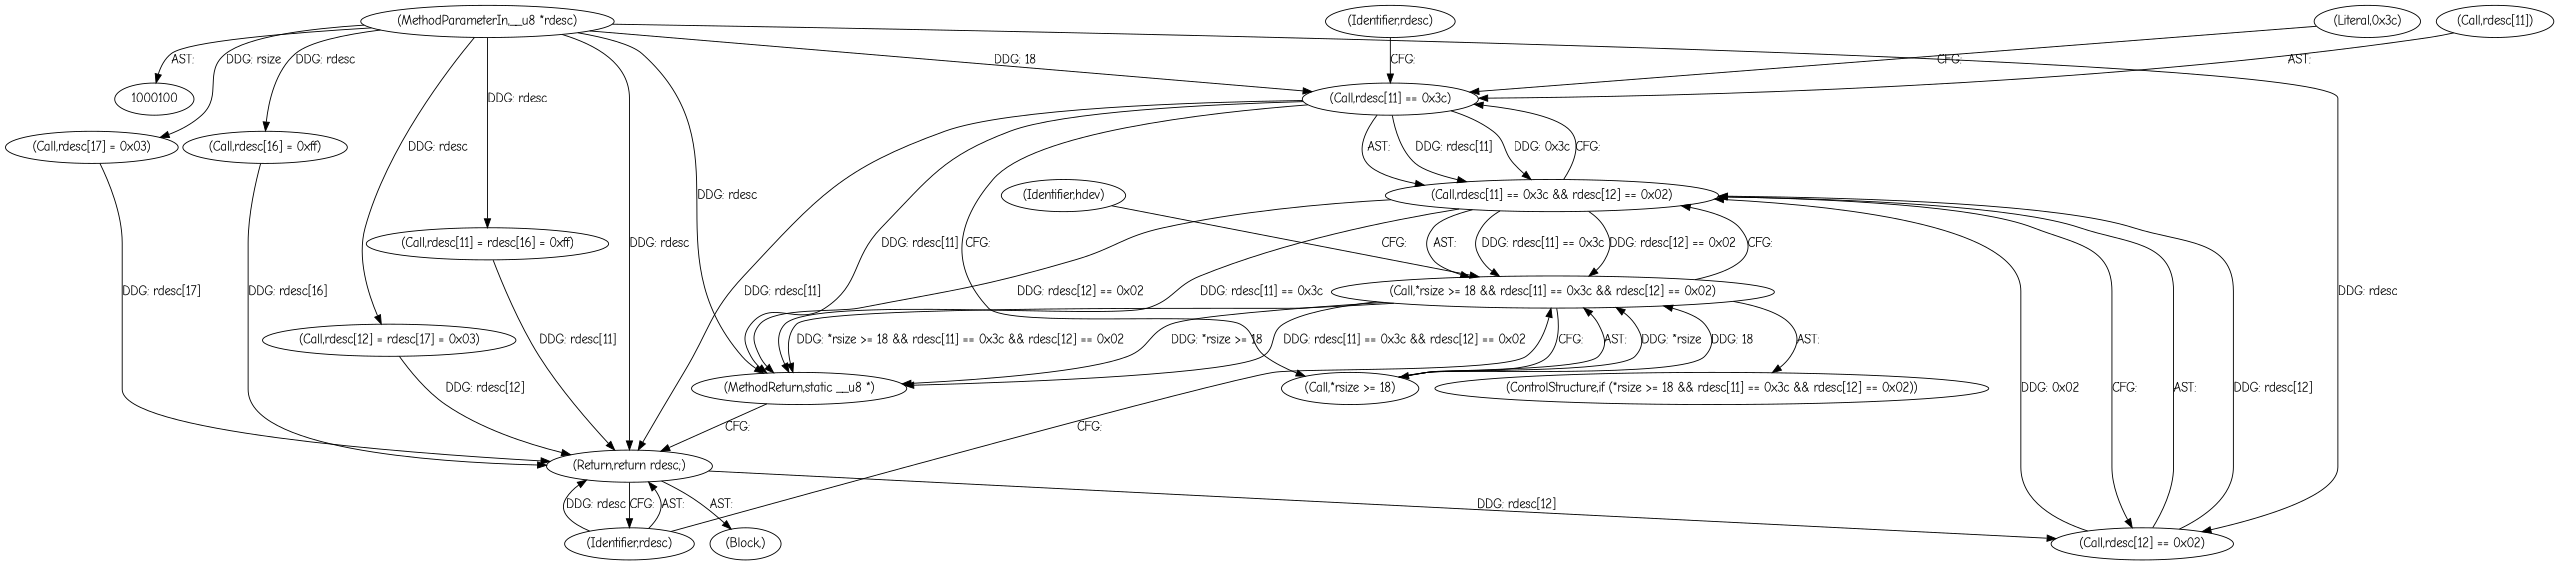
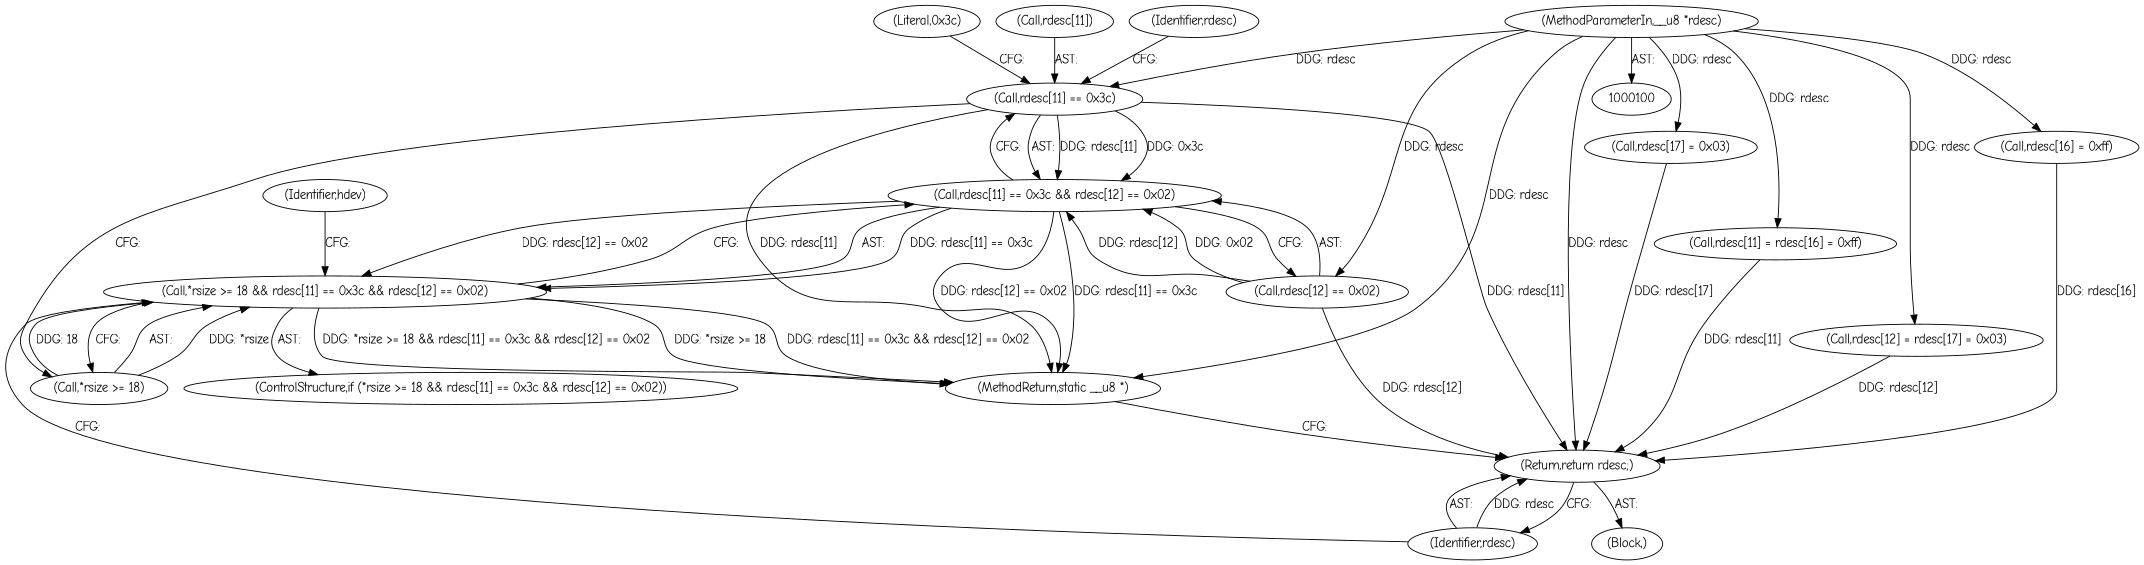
(253, 60) -> (1702, 60)
(1015, 60) -> (1326, 60)
(1378, 505) -> (1388, 409)
